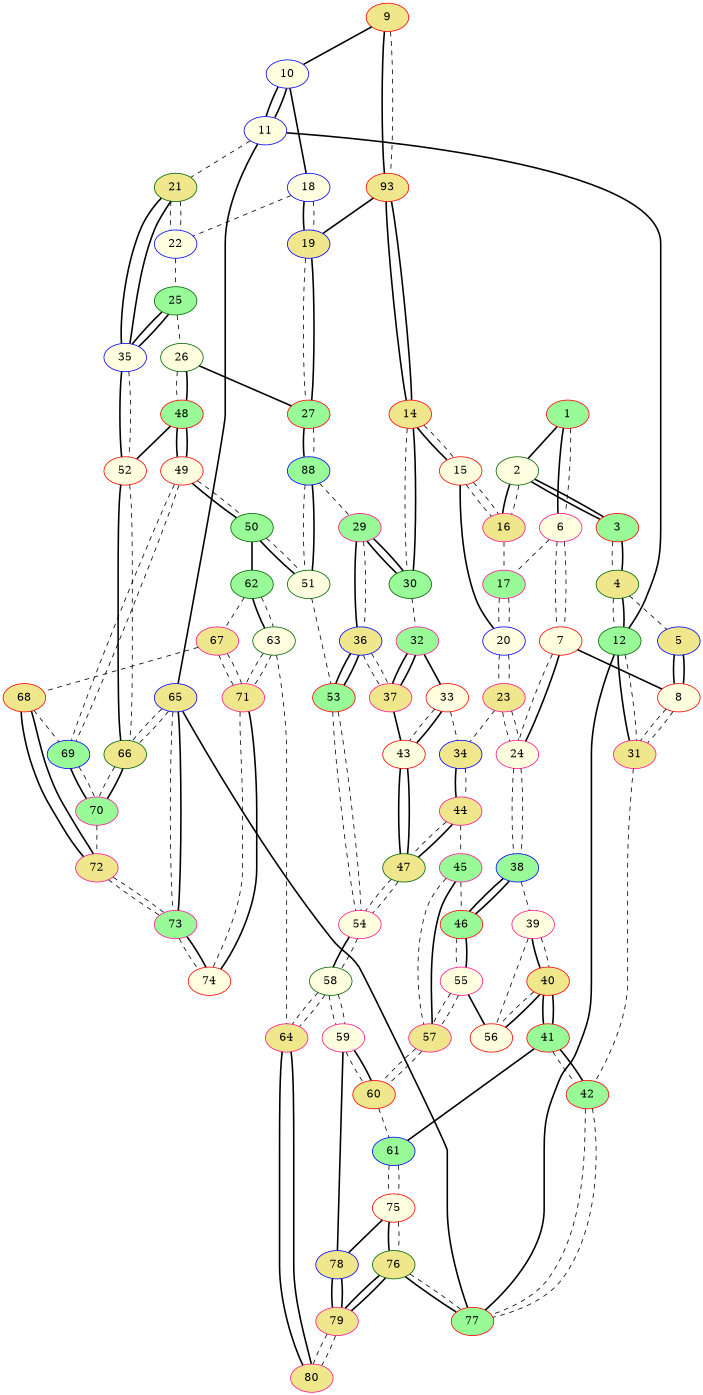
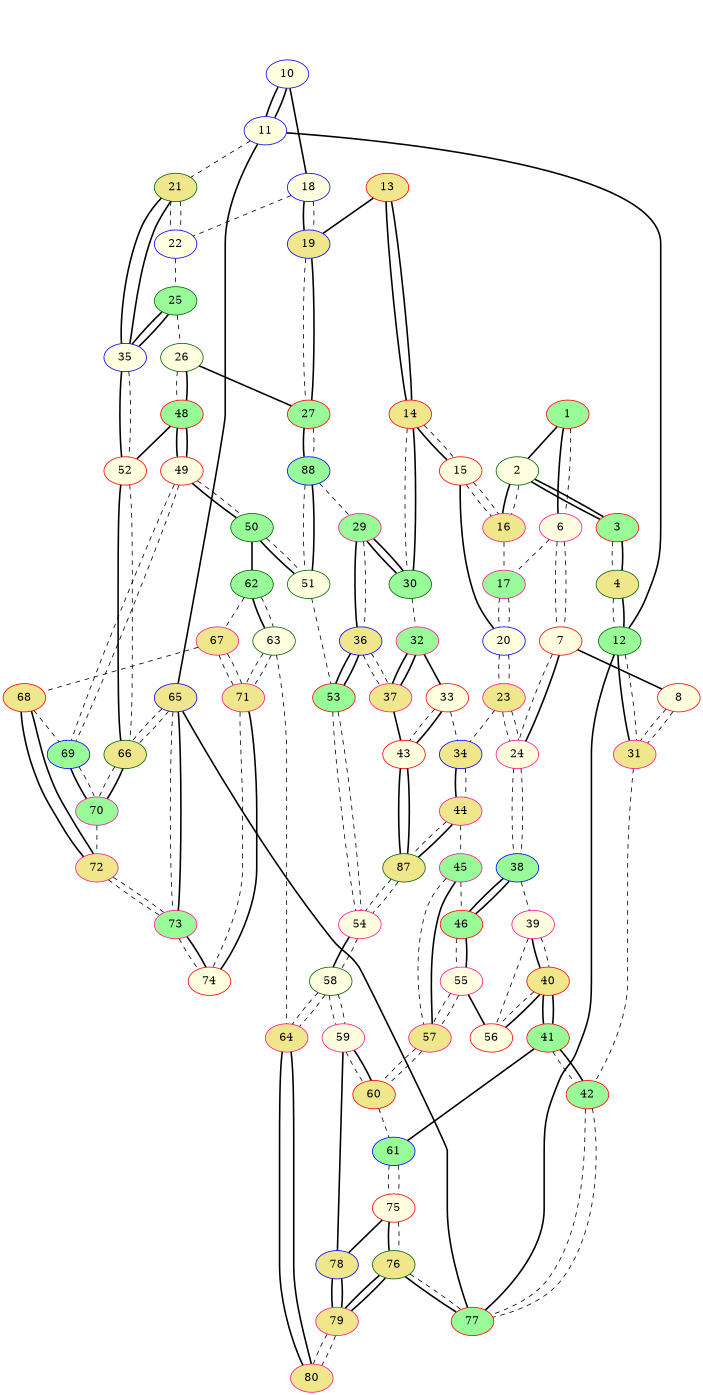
(387, 17) -> none
(387, 187) -> (387, 187)
(679, 641) -> none
(404, 868) -> (404, 868)
